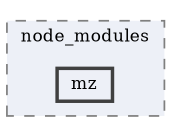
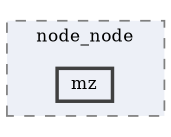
(86, 37) -> (86, 37)
